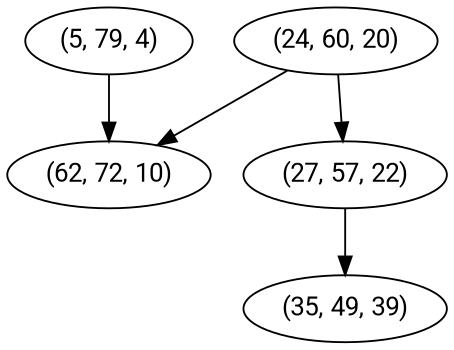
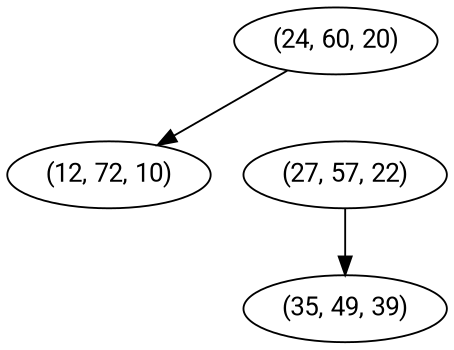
(109, 41) -> none
(340, 99) -> none
(109, 175) -> (109, 175)
